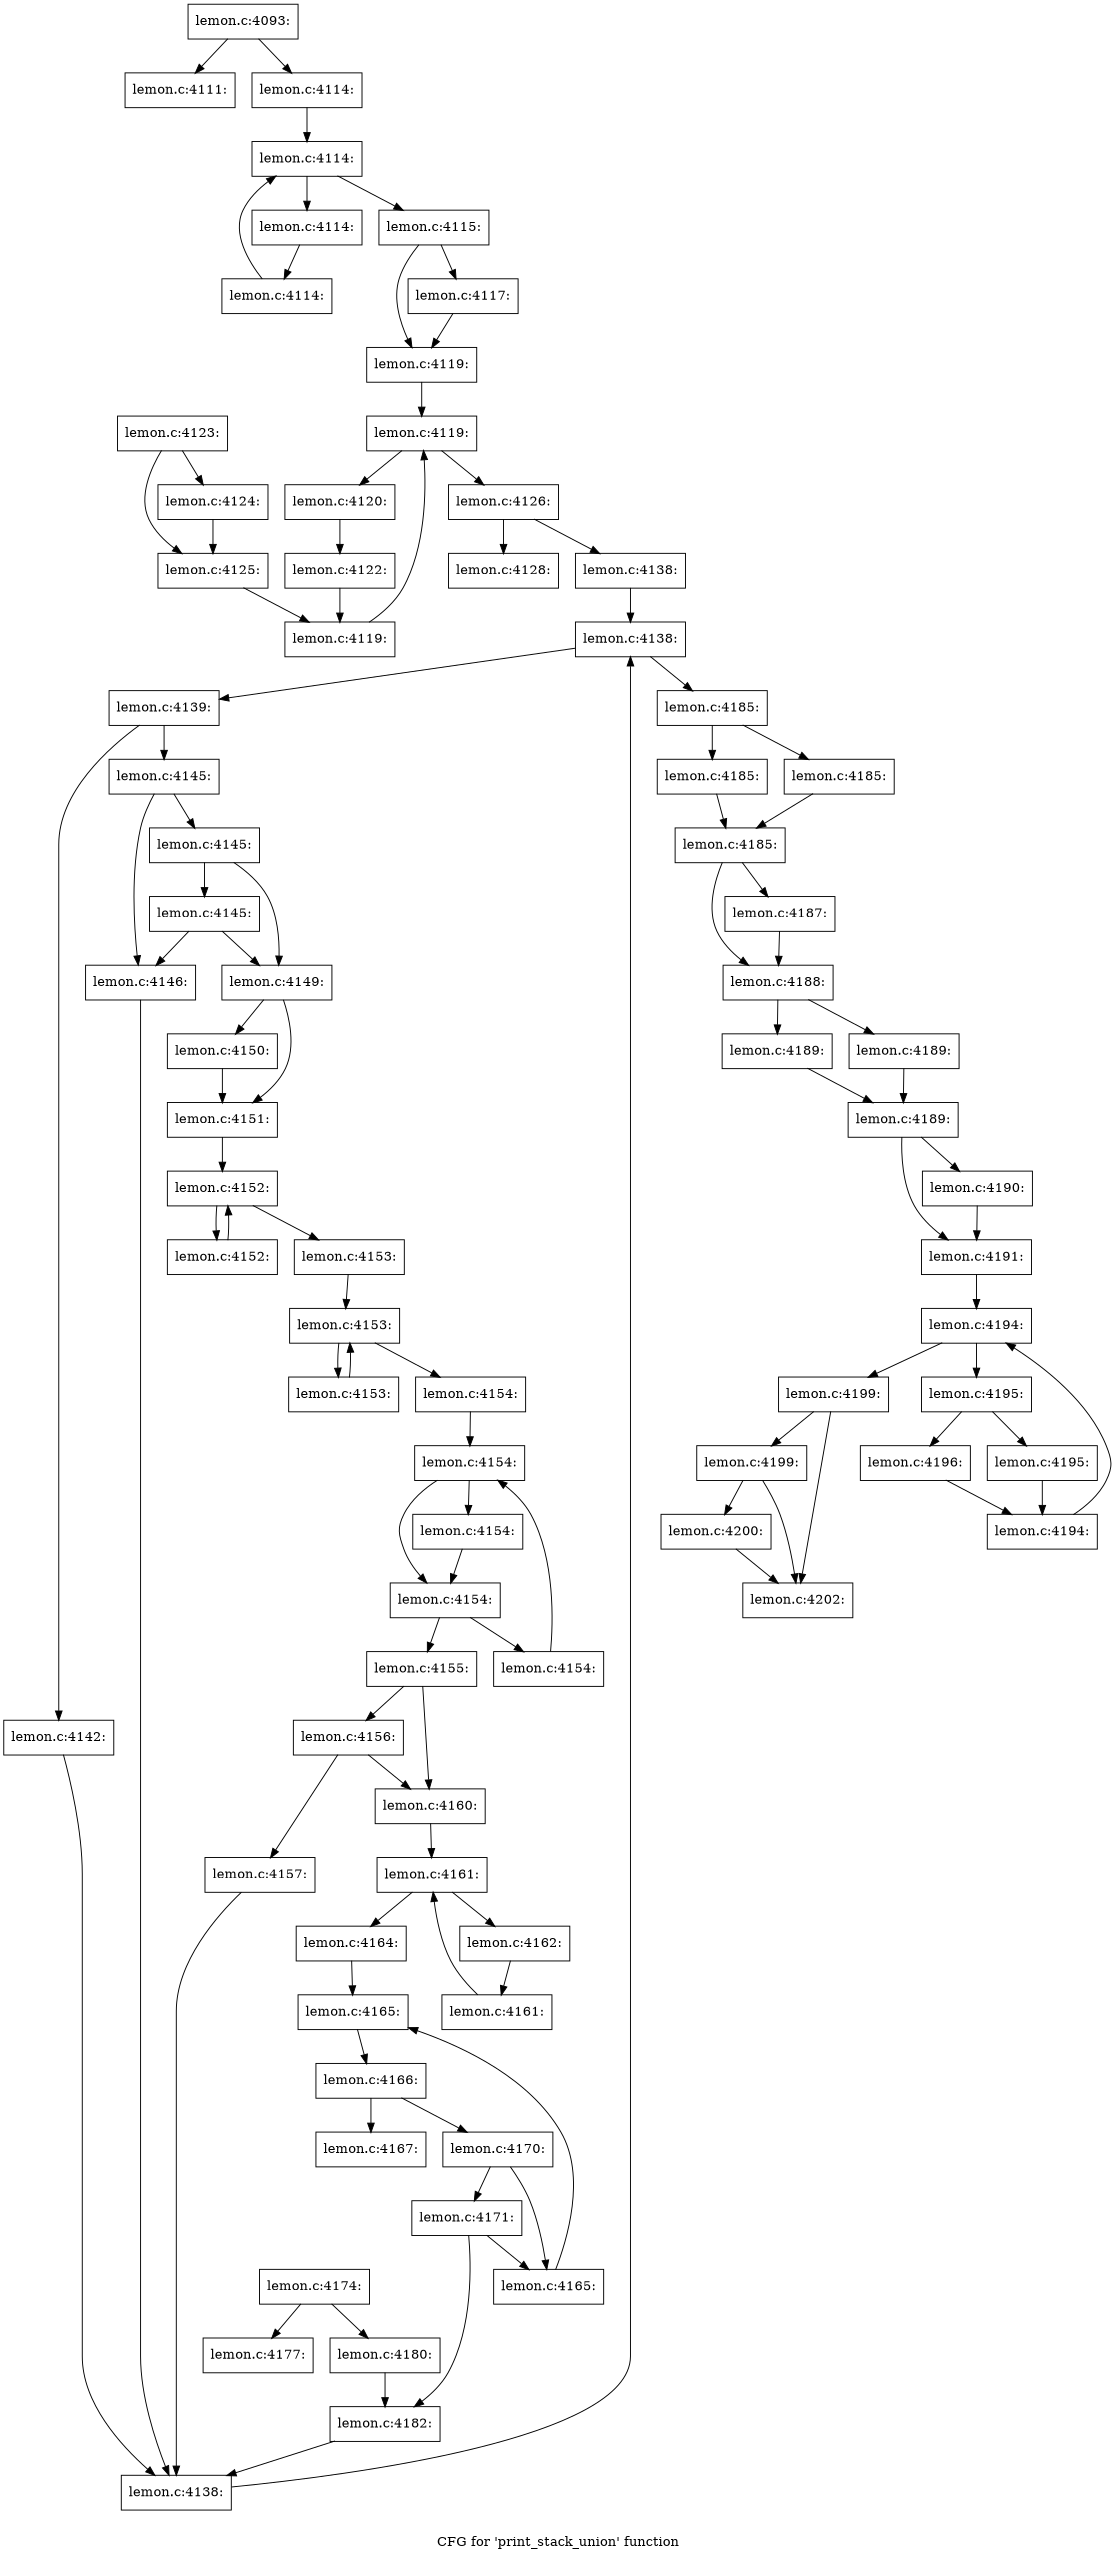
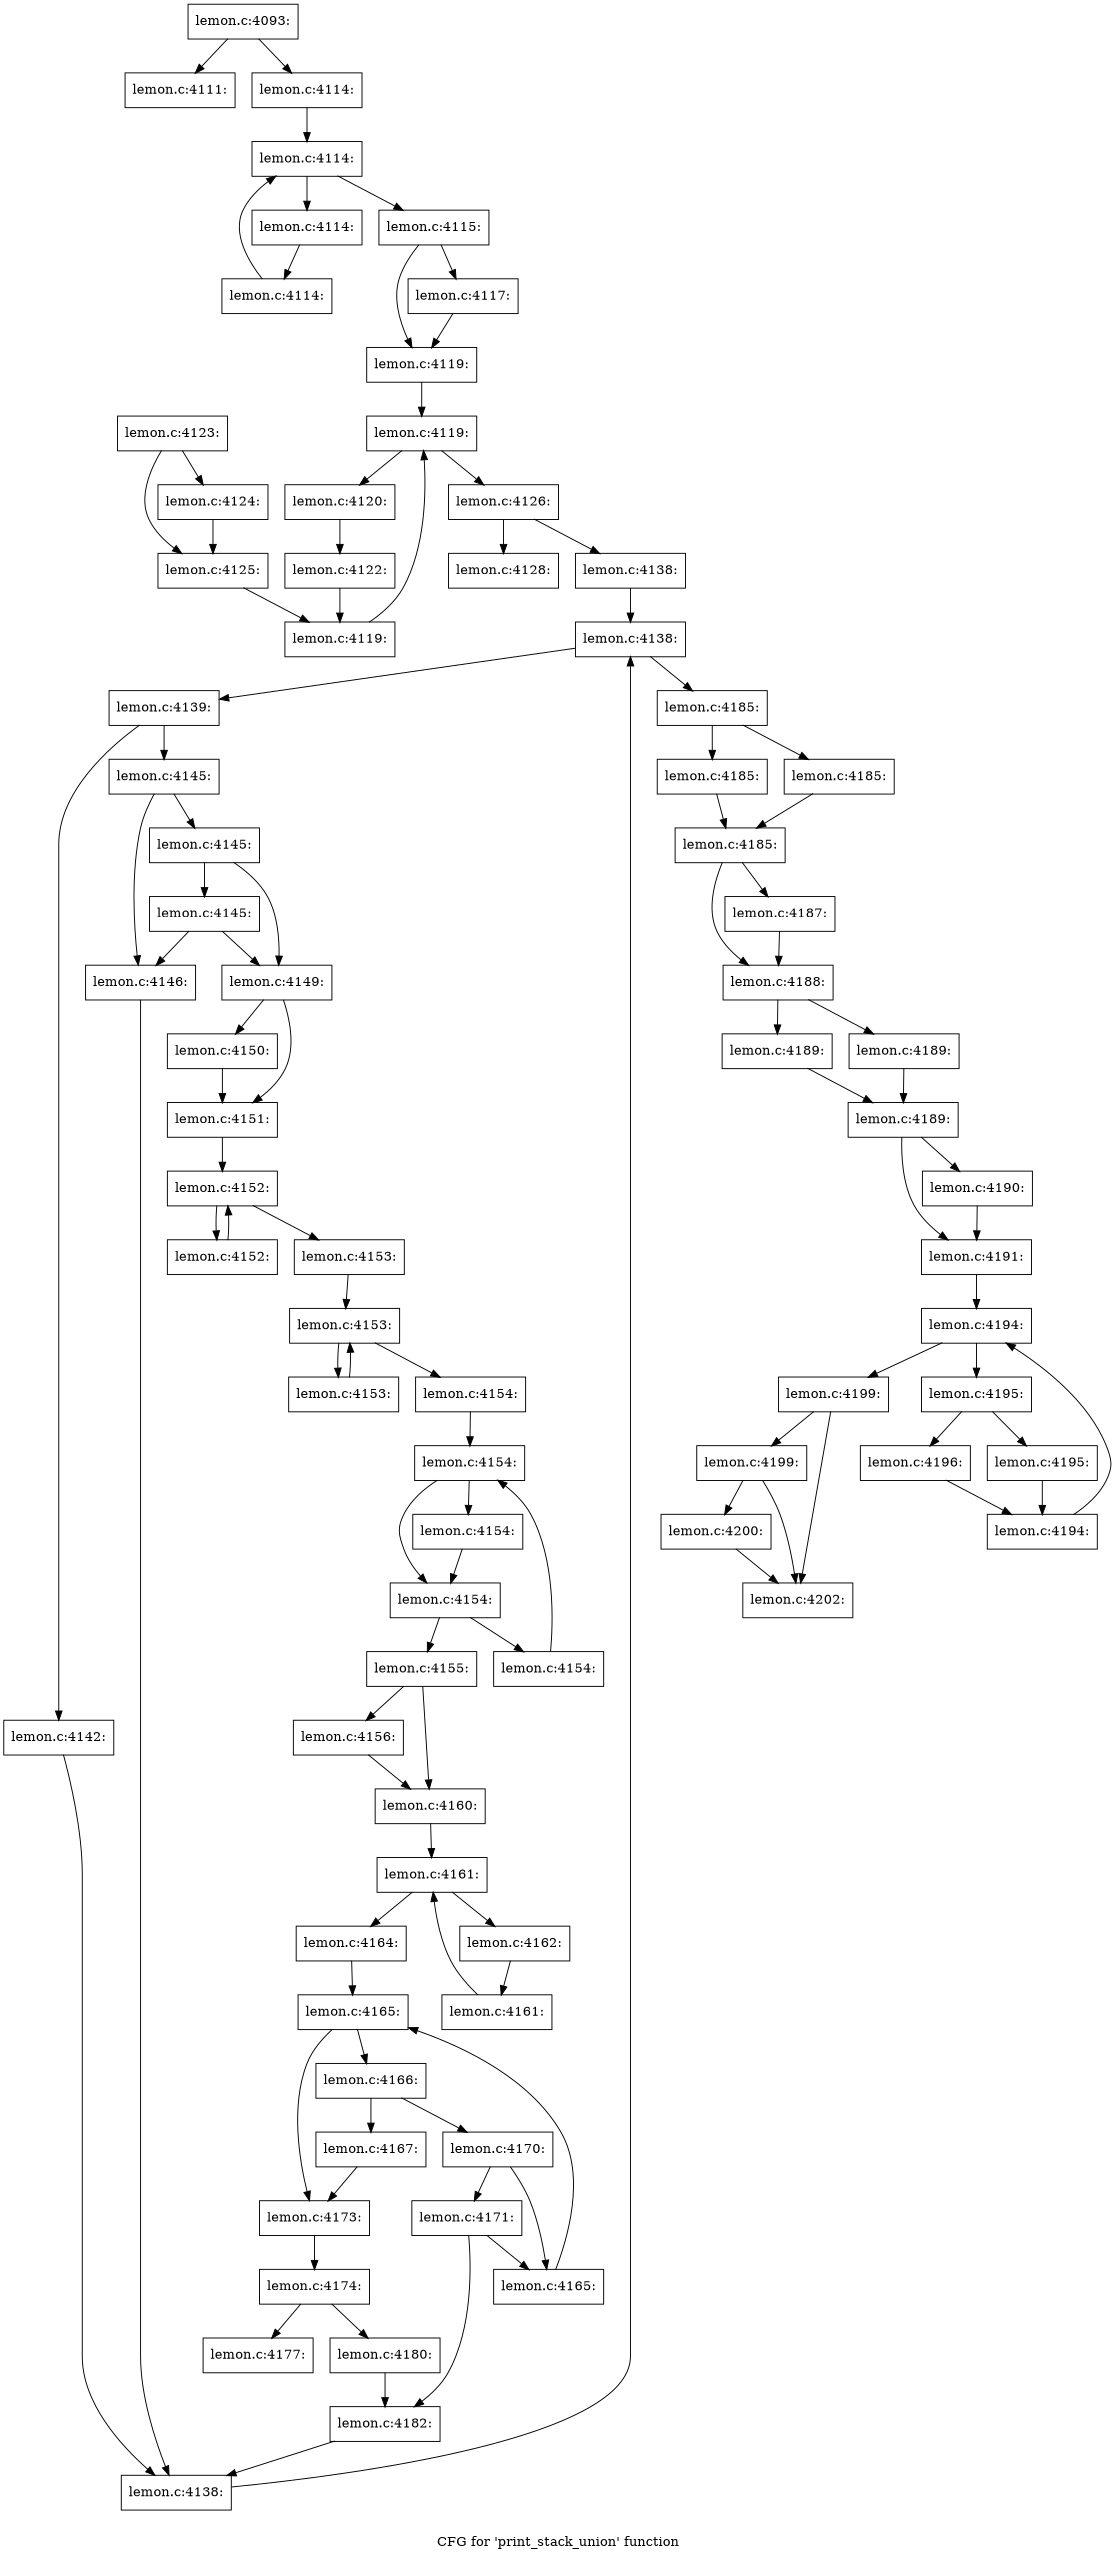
(260, 1875) -> none
none -> (315, 2218)
